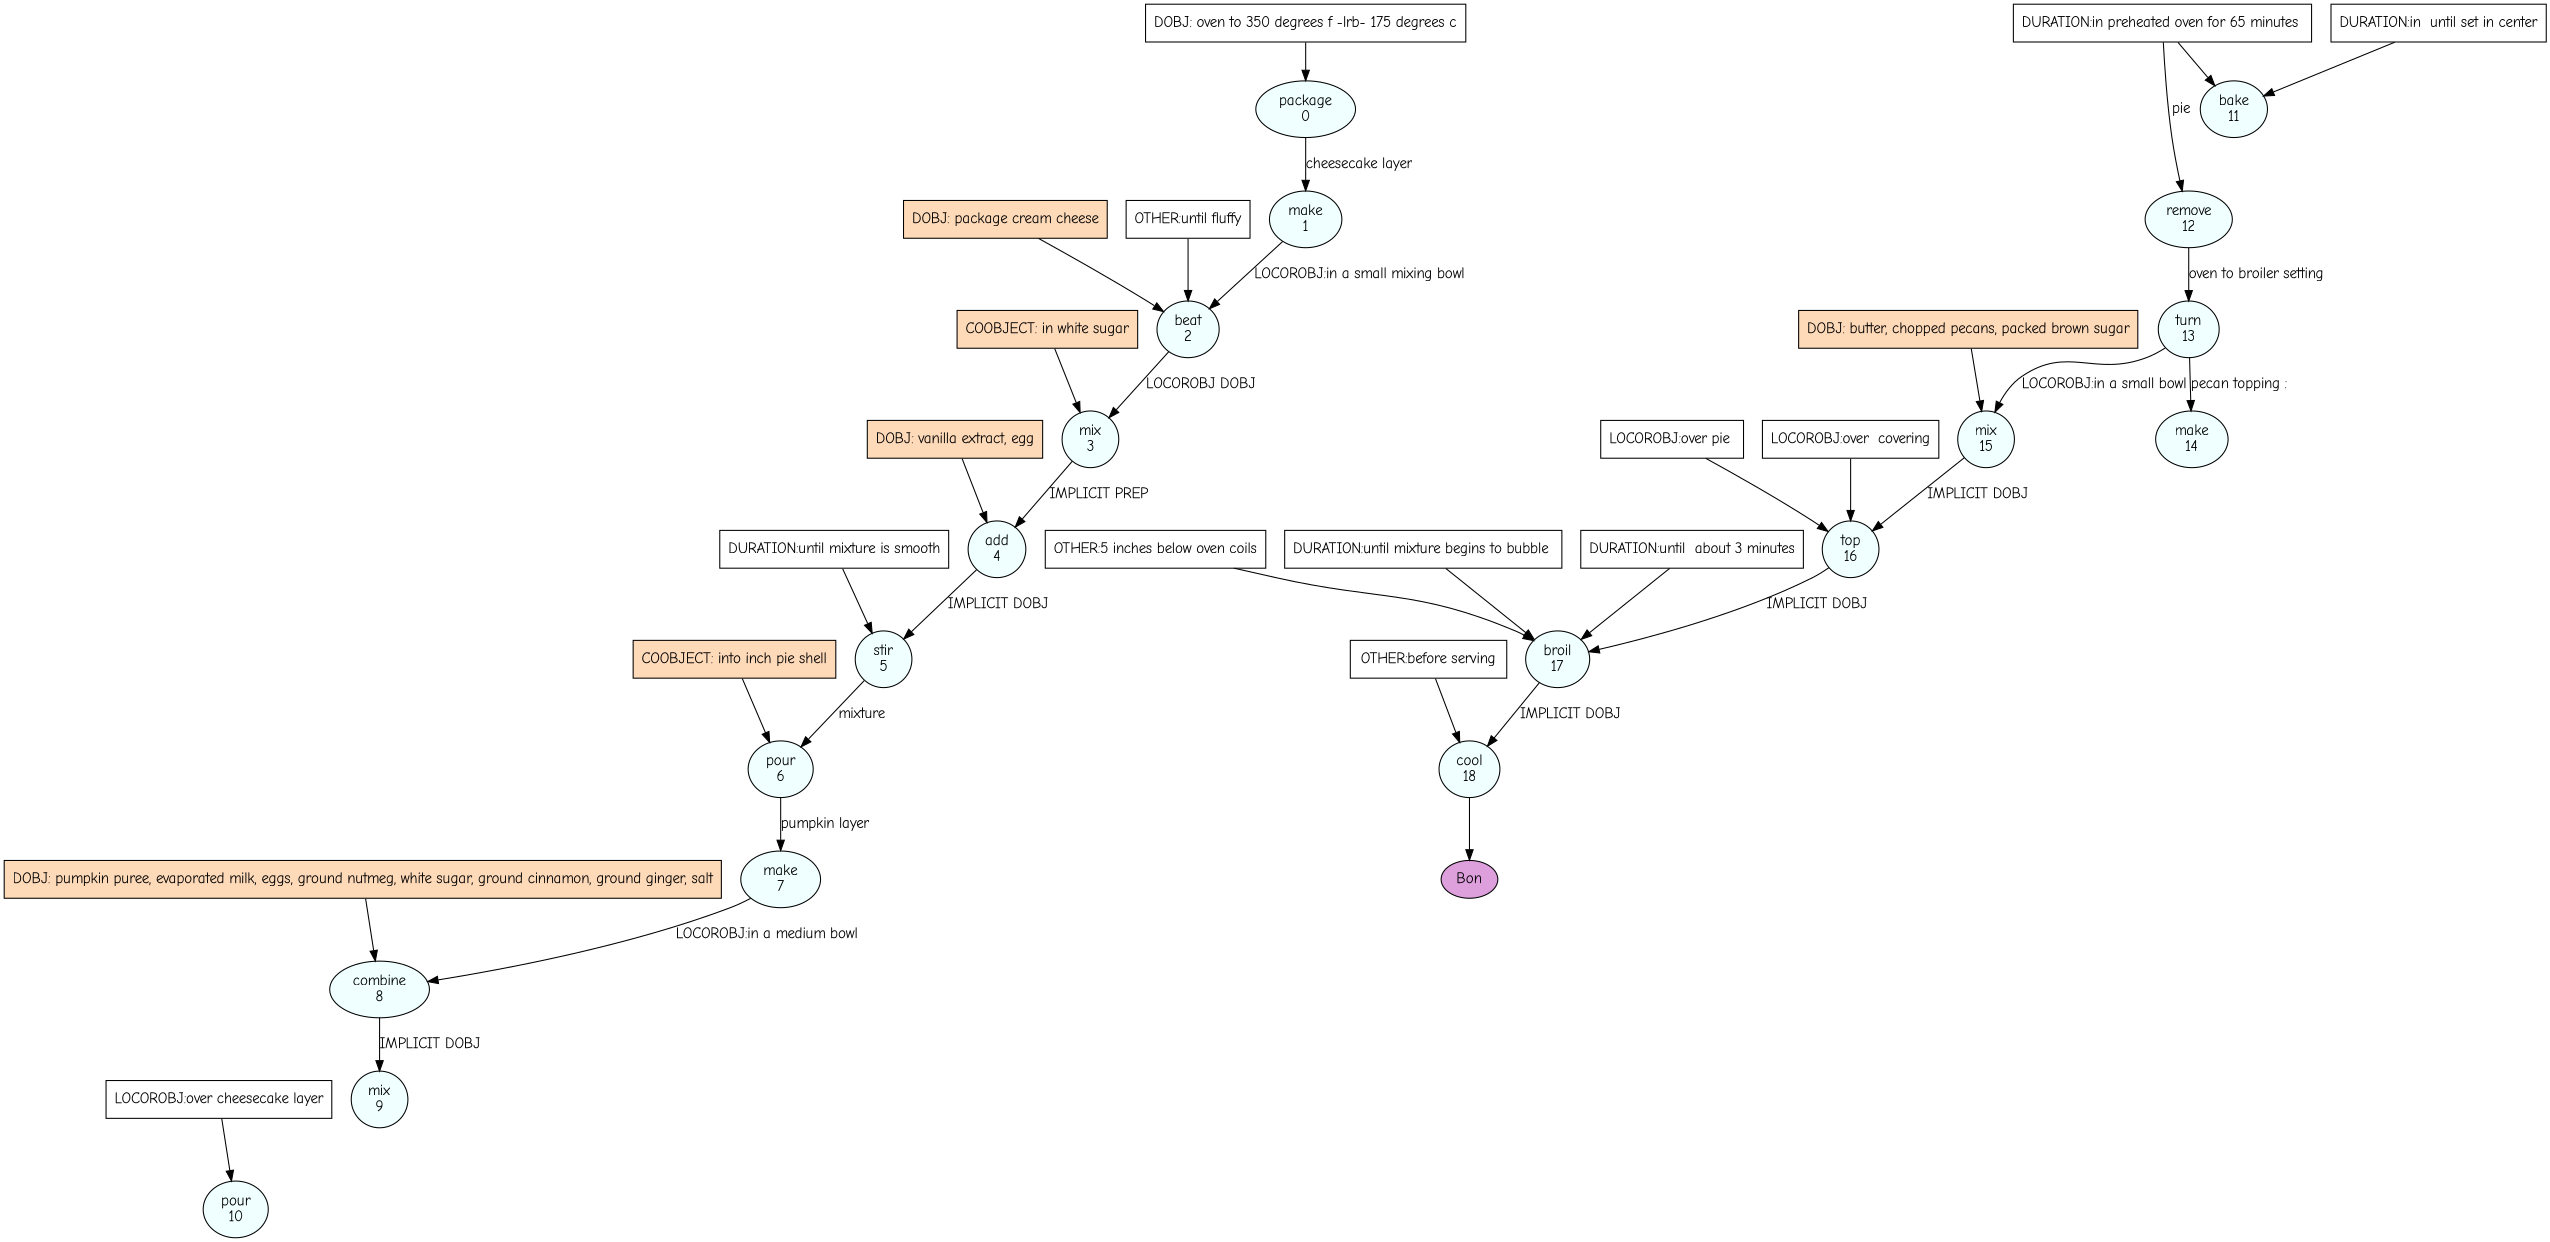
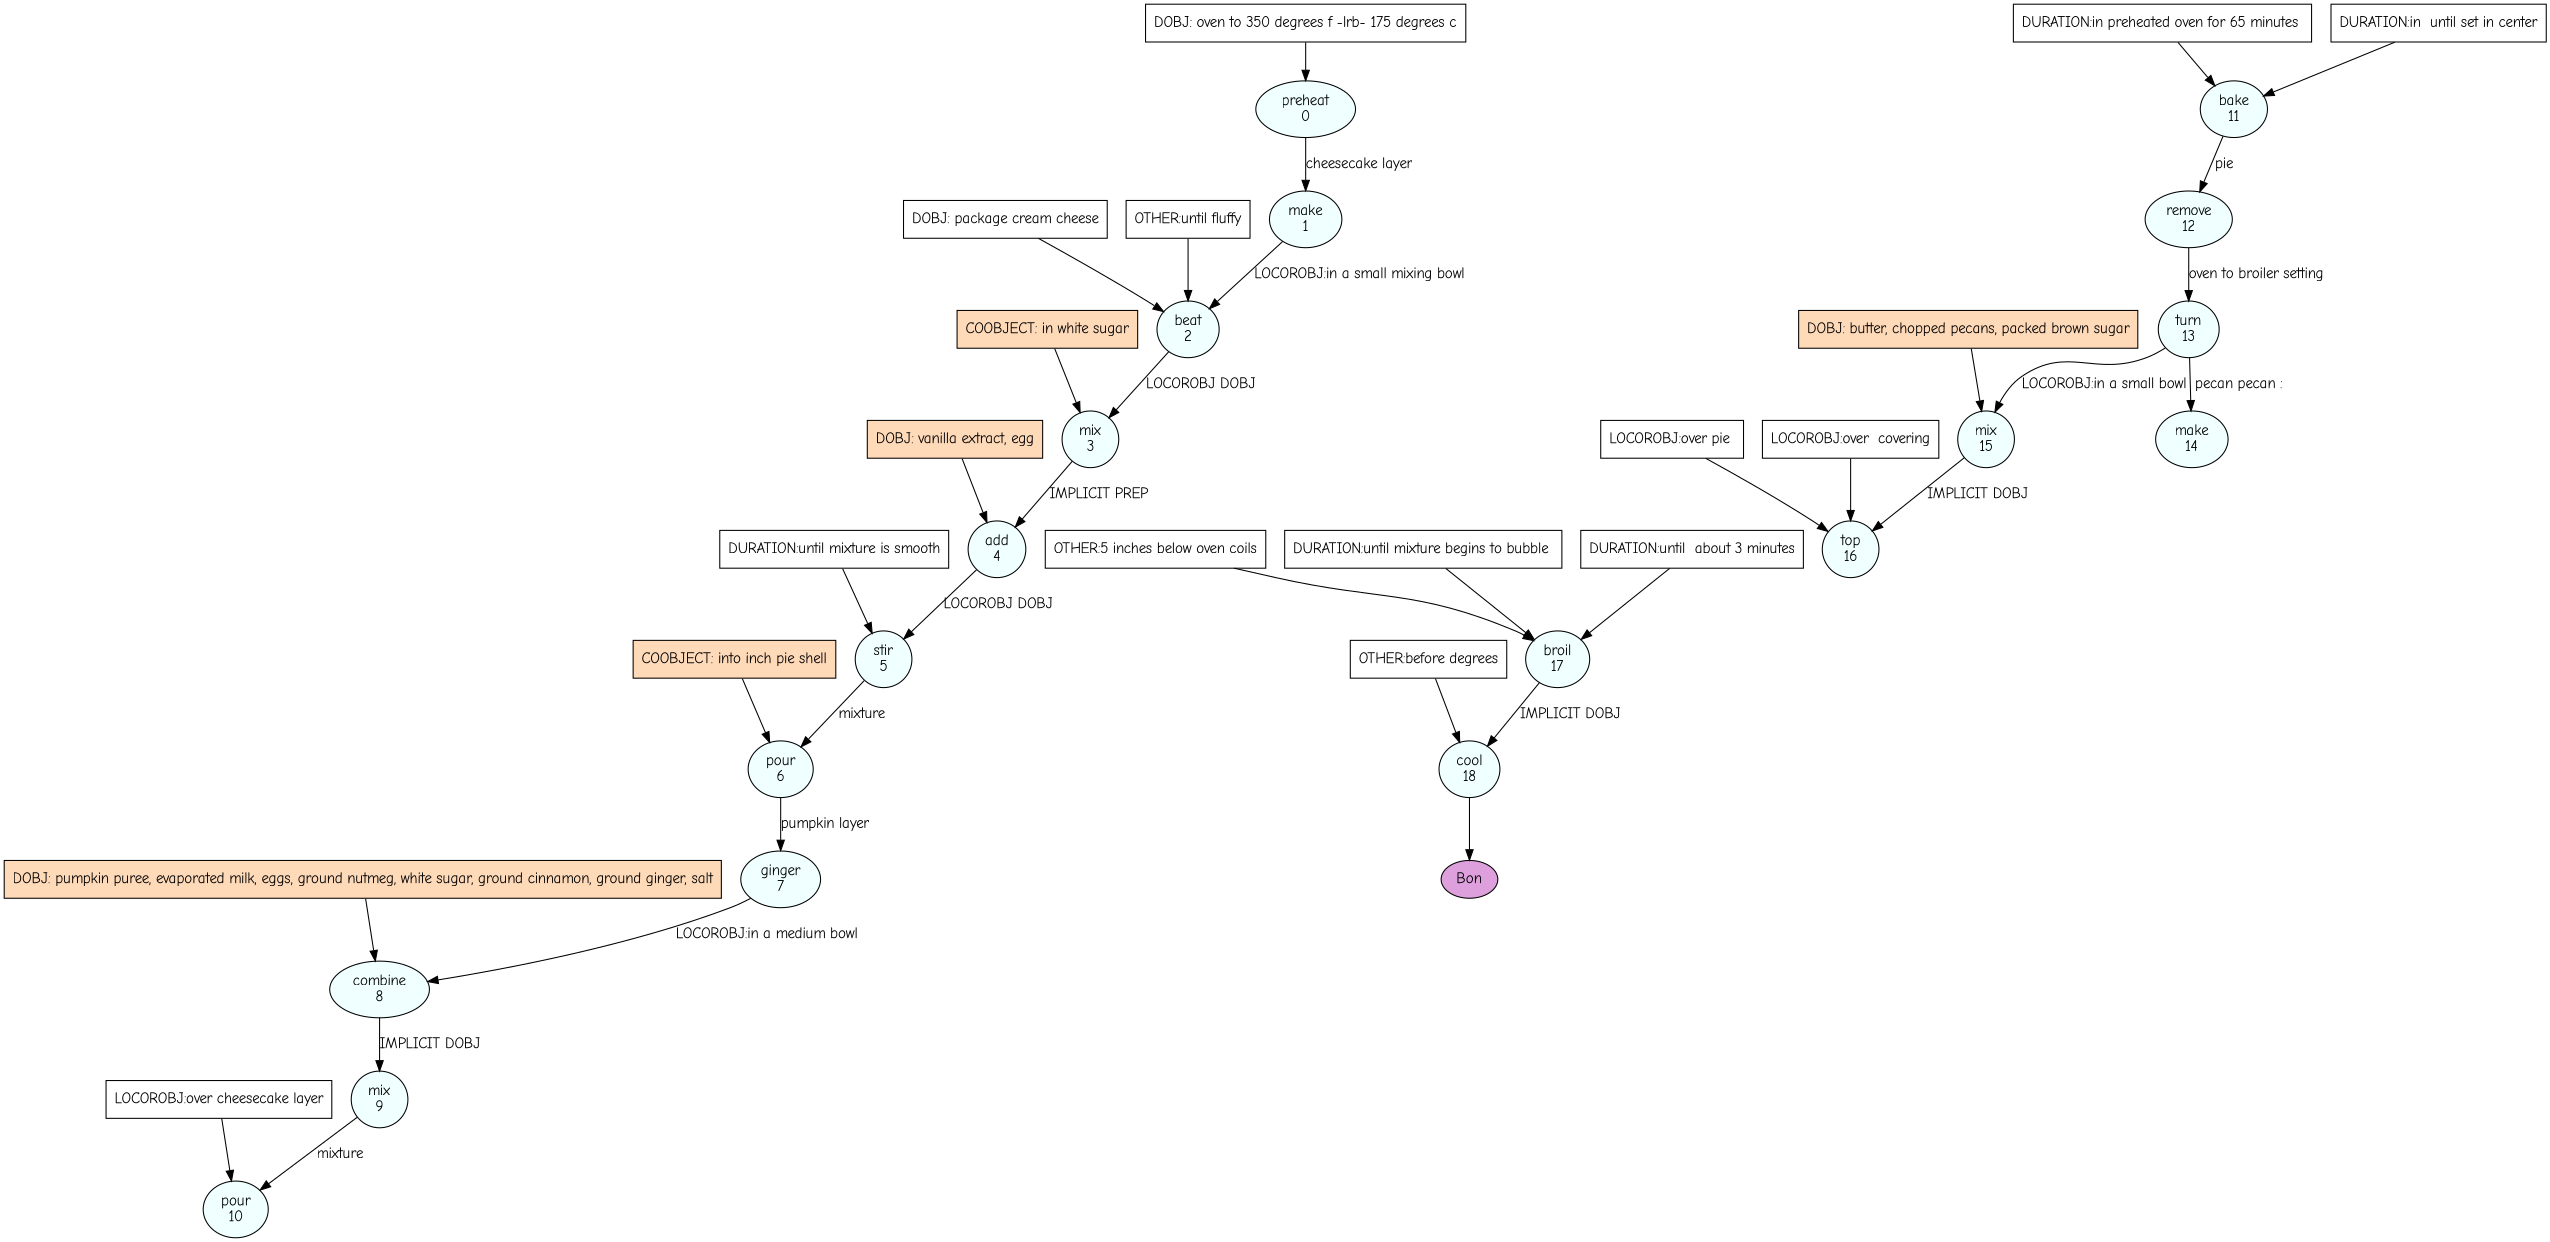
(1306, 109) -> (1306, 109)
(2169, 112) -> (2213, 159)
(1005, 219) -> (1005, 219)
(2239, 384) -> (2239, 384)
(999, 604) -> (999, 604)
(1717, 616) -> none
(1429, 659) -> (1429, 659)
(781, 879) -> (781, 879)
none -> (313, 1150)
